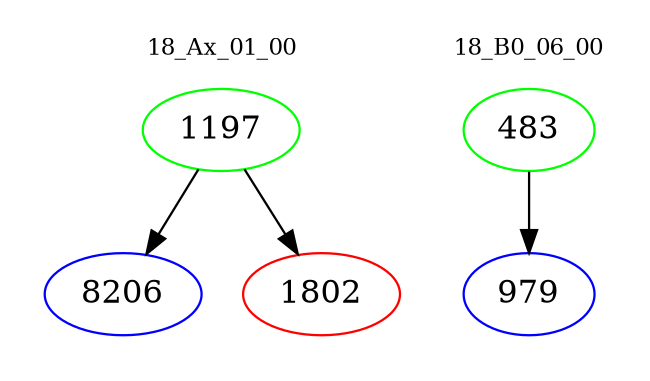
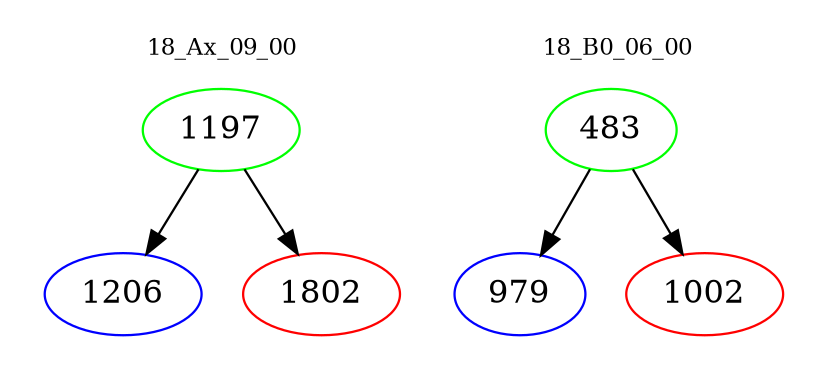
(222, 49) -> (222, 49)
(123, 294) -> (123, 294)
none -> (705, 294)
